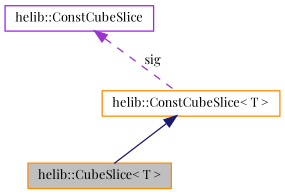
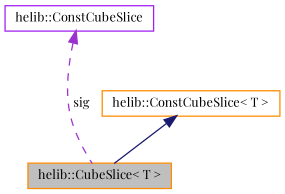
(141, 65) -> (69, 106)
